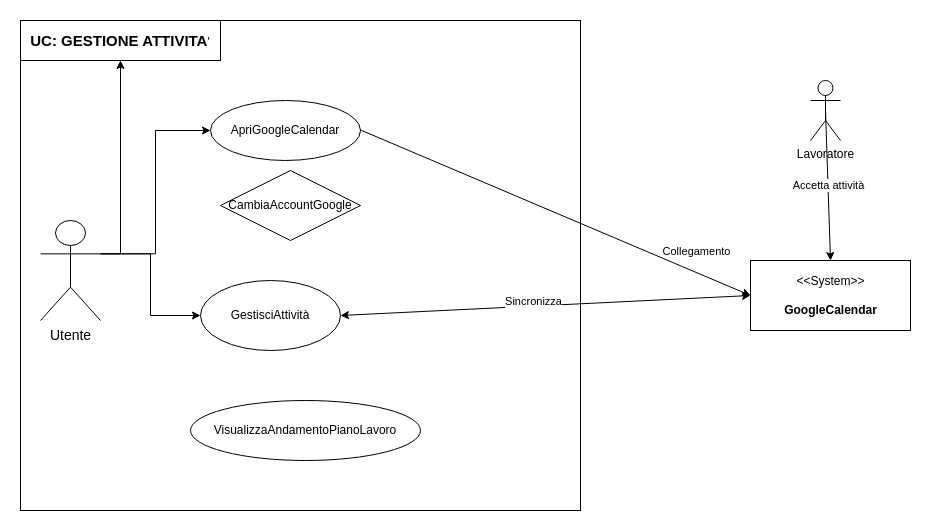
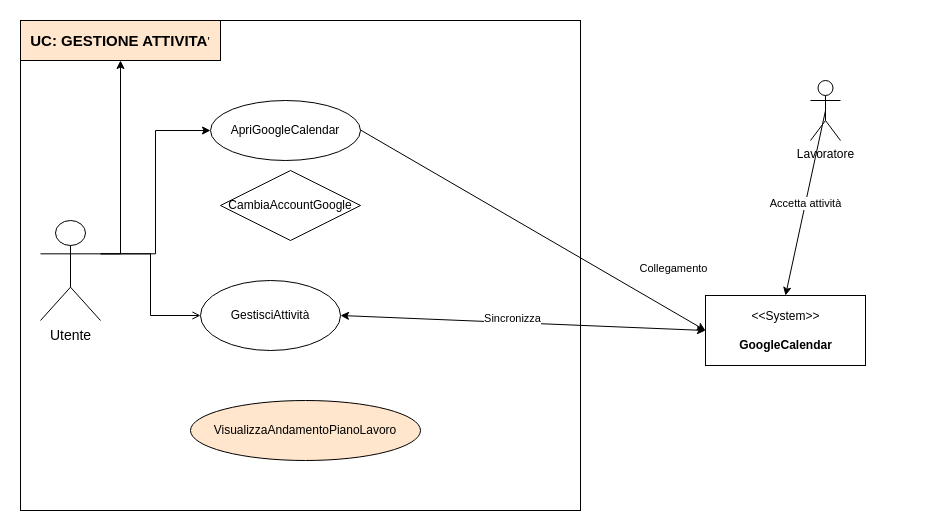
(121, 41) -> (121, 41)
(831, 296) -> (786, 331)
(192, 316) -> (193, 316)
(306, 431) -> (306, 431)
